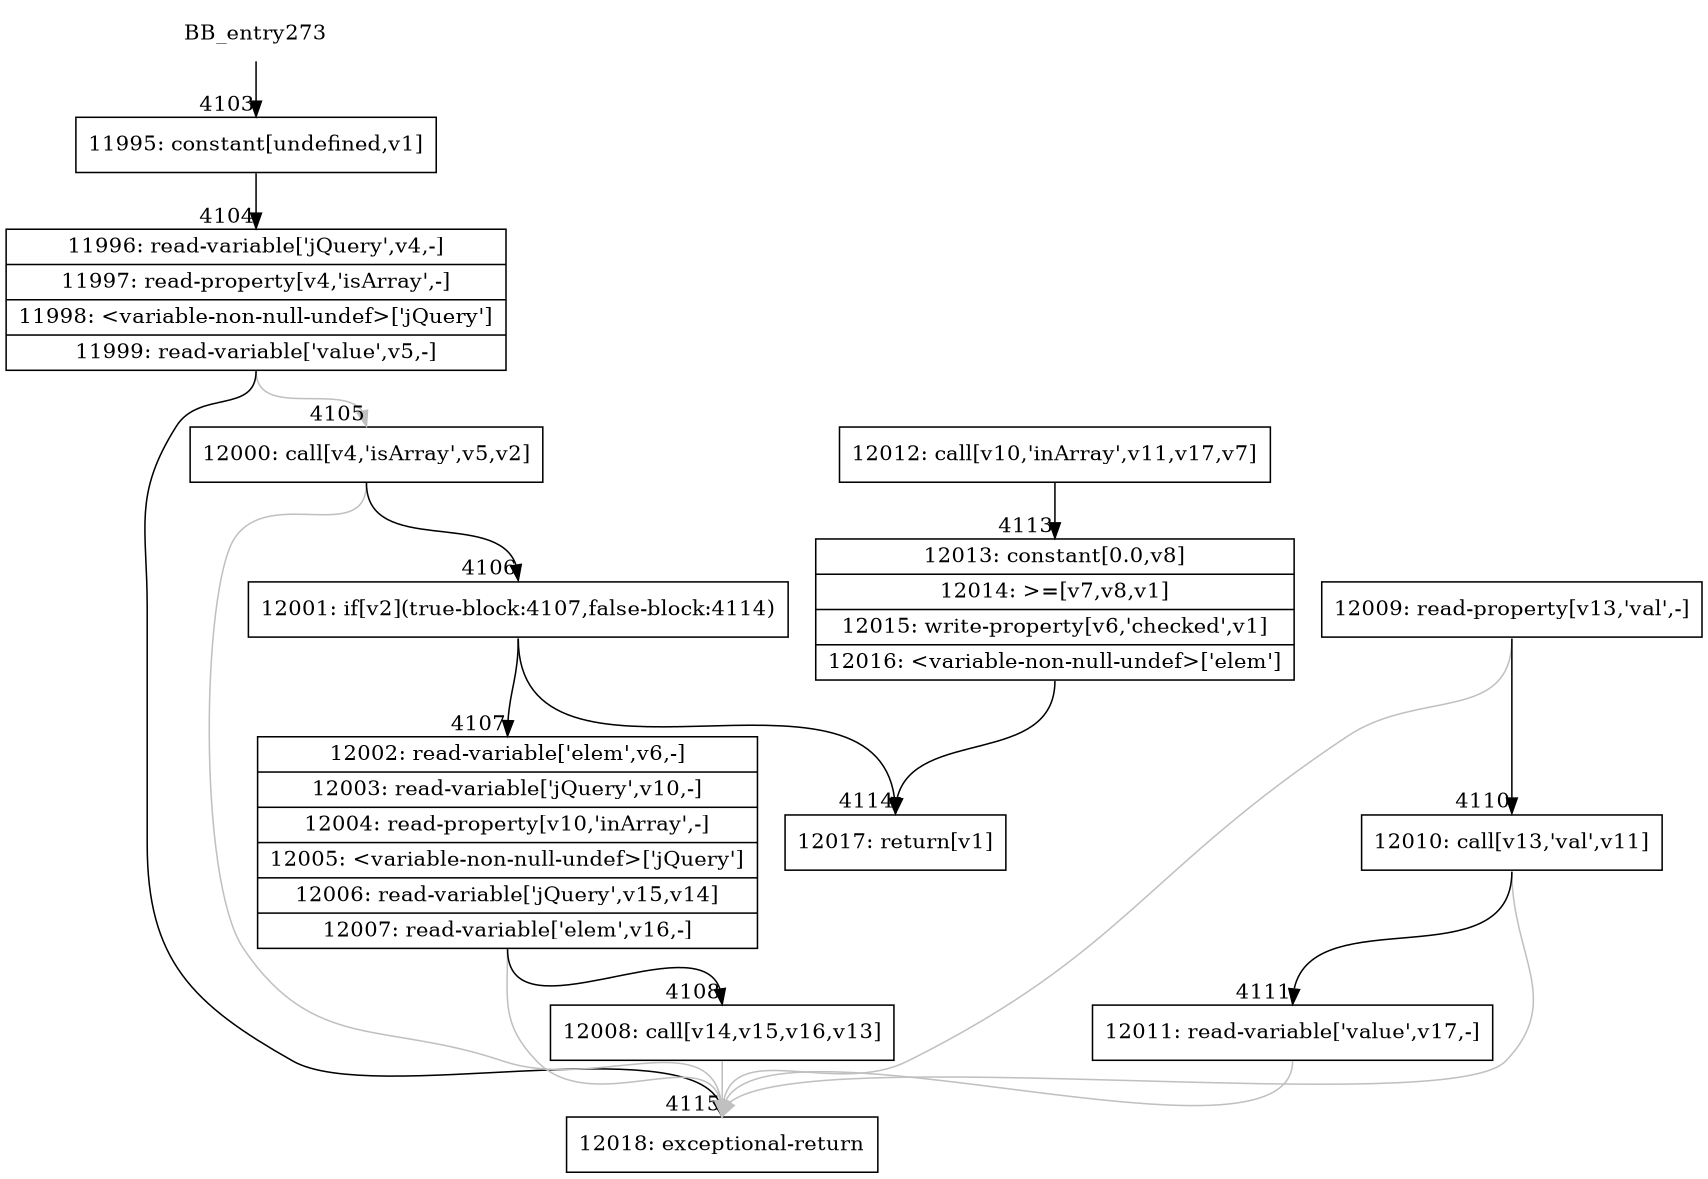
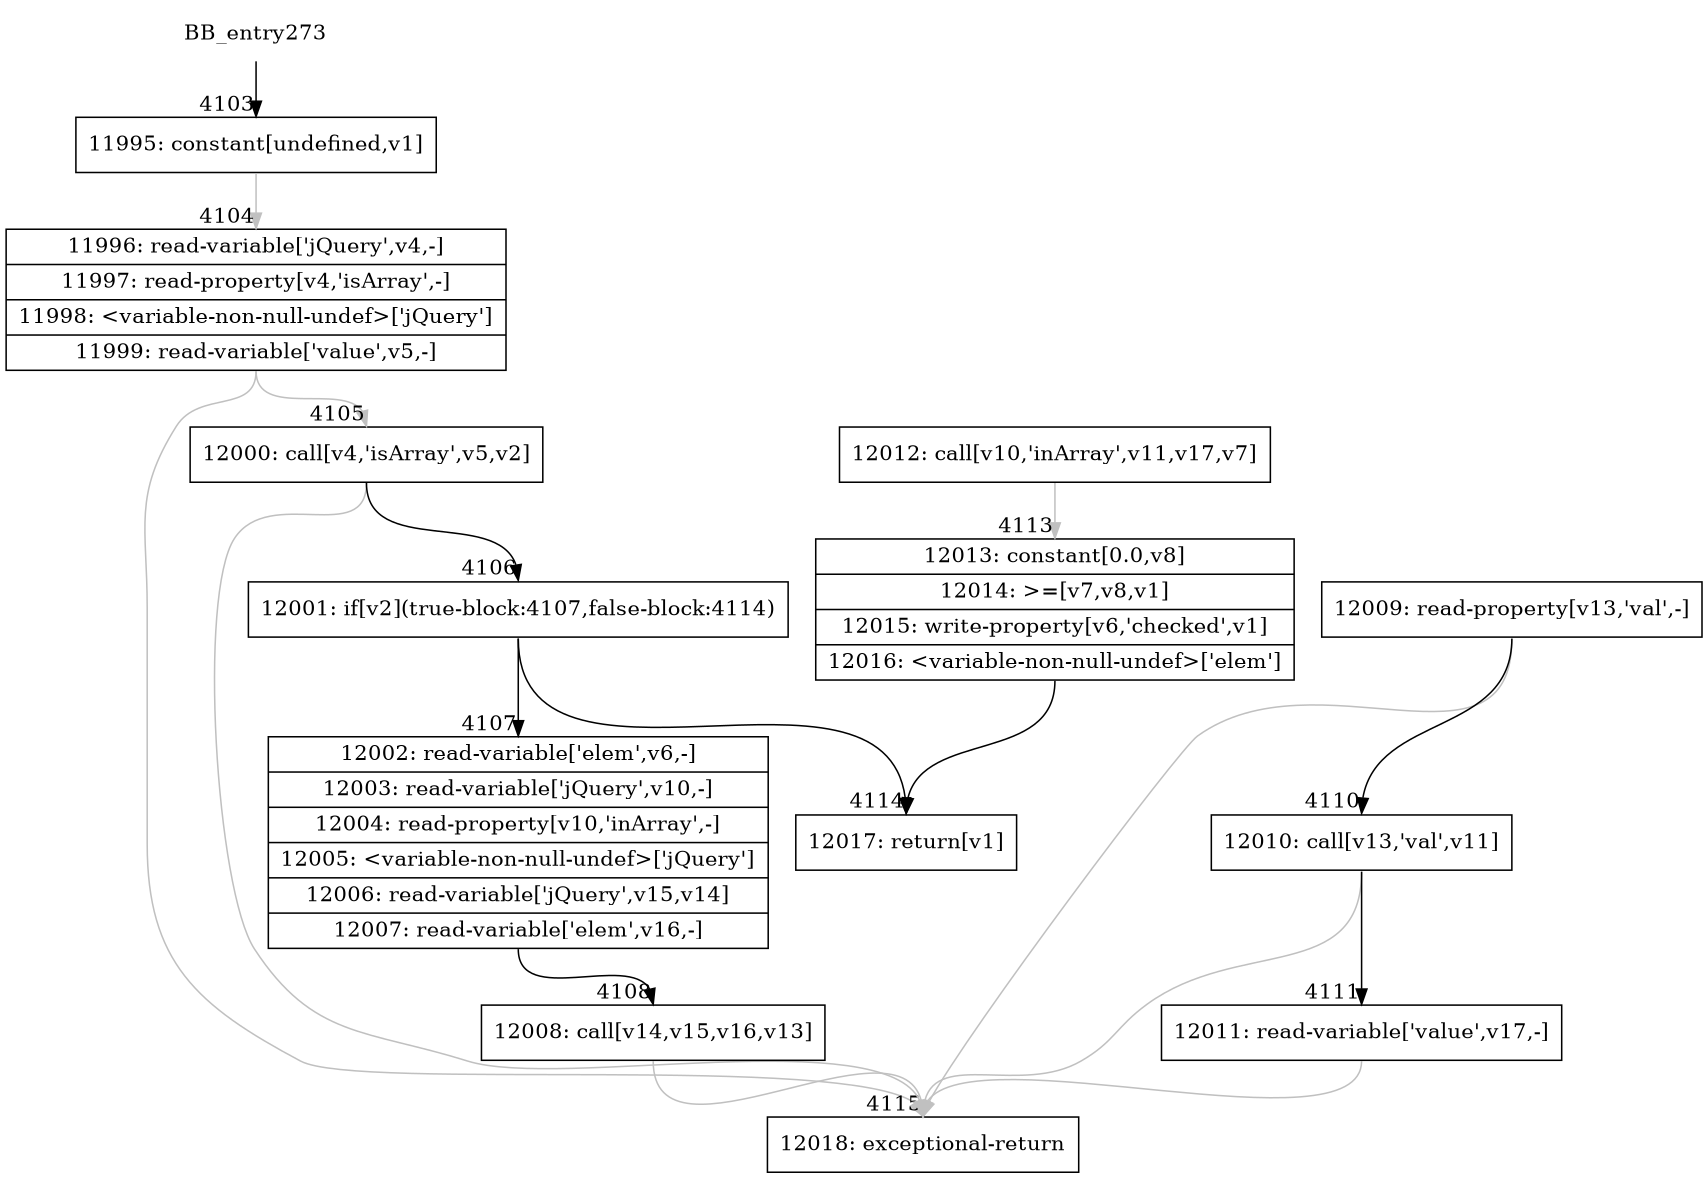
(256, 193) -> (256, 193)
(1055, 503) -> (1055, 503)
(162, 936) -> (219, 1009)
(571, 1080) -> none
